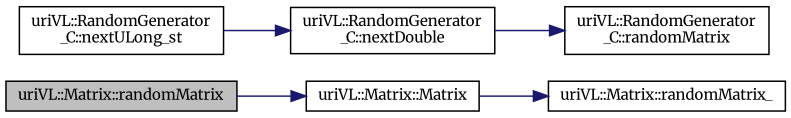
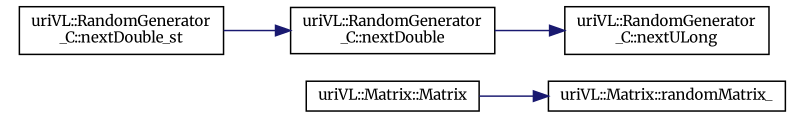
(121, 31) -> (121, 31)
(667, 31) -> (667, 31)
(121, 96) -> none
